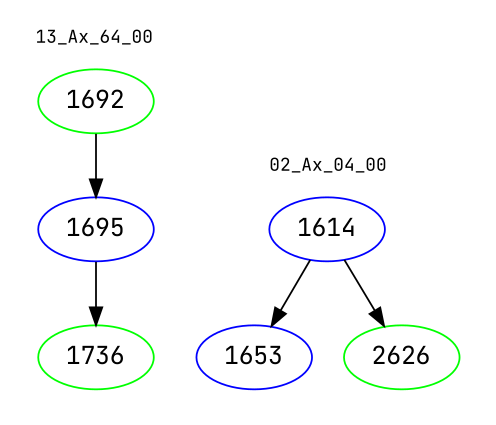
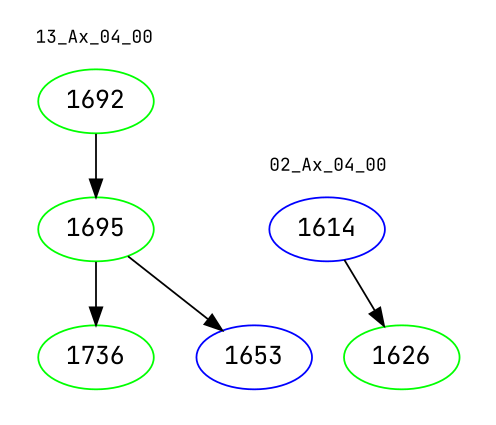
(95, 38) -> (95, 38)
(96, 229) -> (96, 229)
(295, 285) -> (158, 280)
(402, 357) -> (402, 357)
